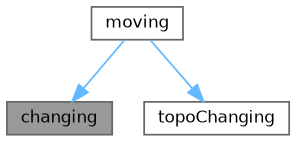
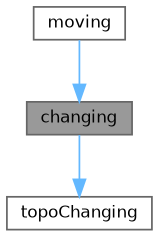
(171, 64) -> (79, 157)
